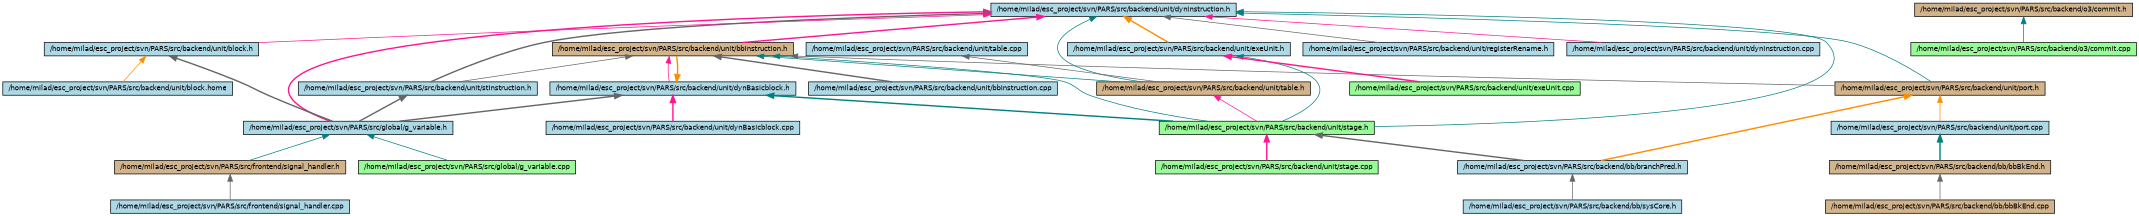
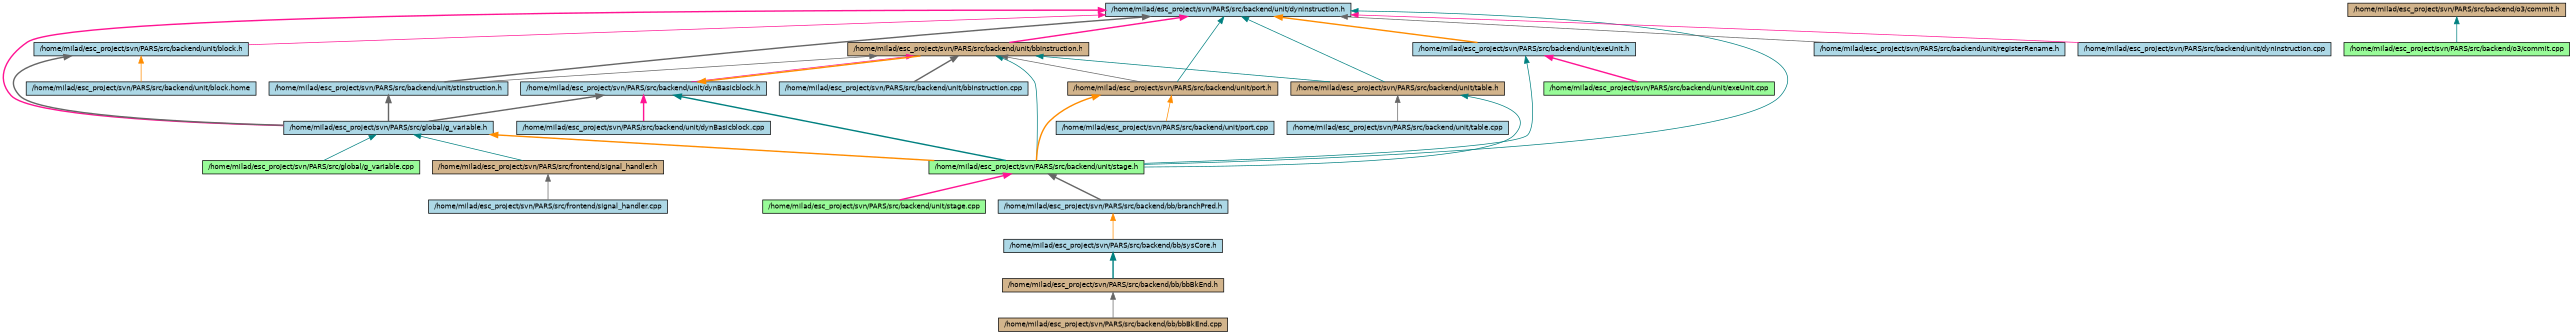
(1069, 70) -> (1398, 112)
(1238, 110) -> (1369, 161)
(1753, 129) -> (1052, 119)
none -> (716, 148)
(1940, 151) -> (1113, 269)
(1572, 191) -> (1113, 230)
